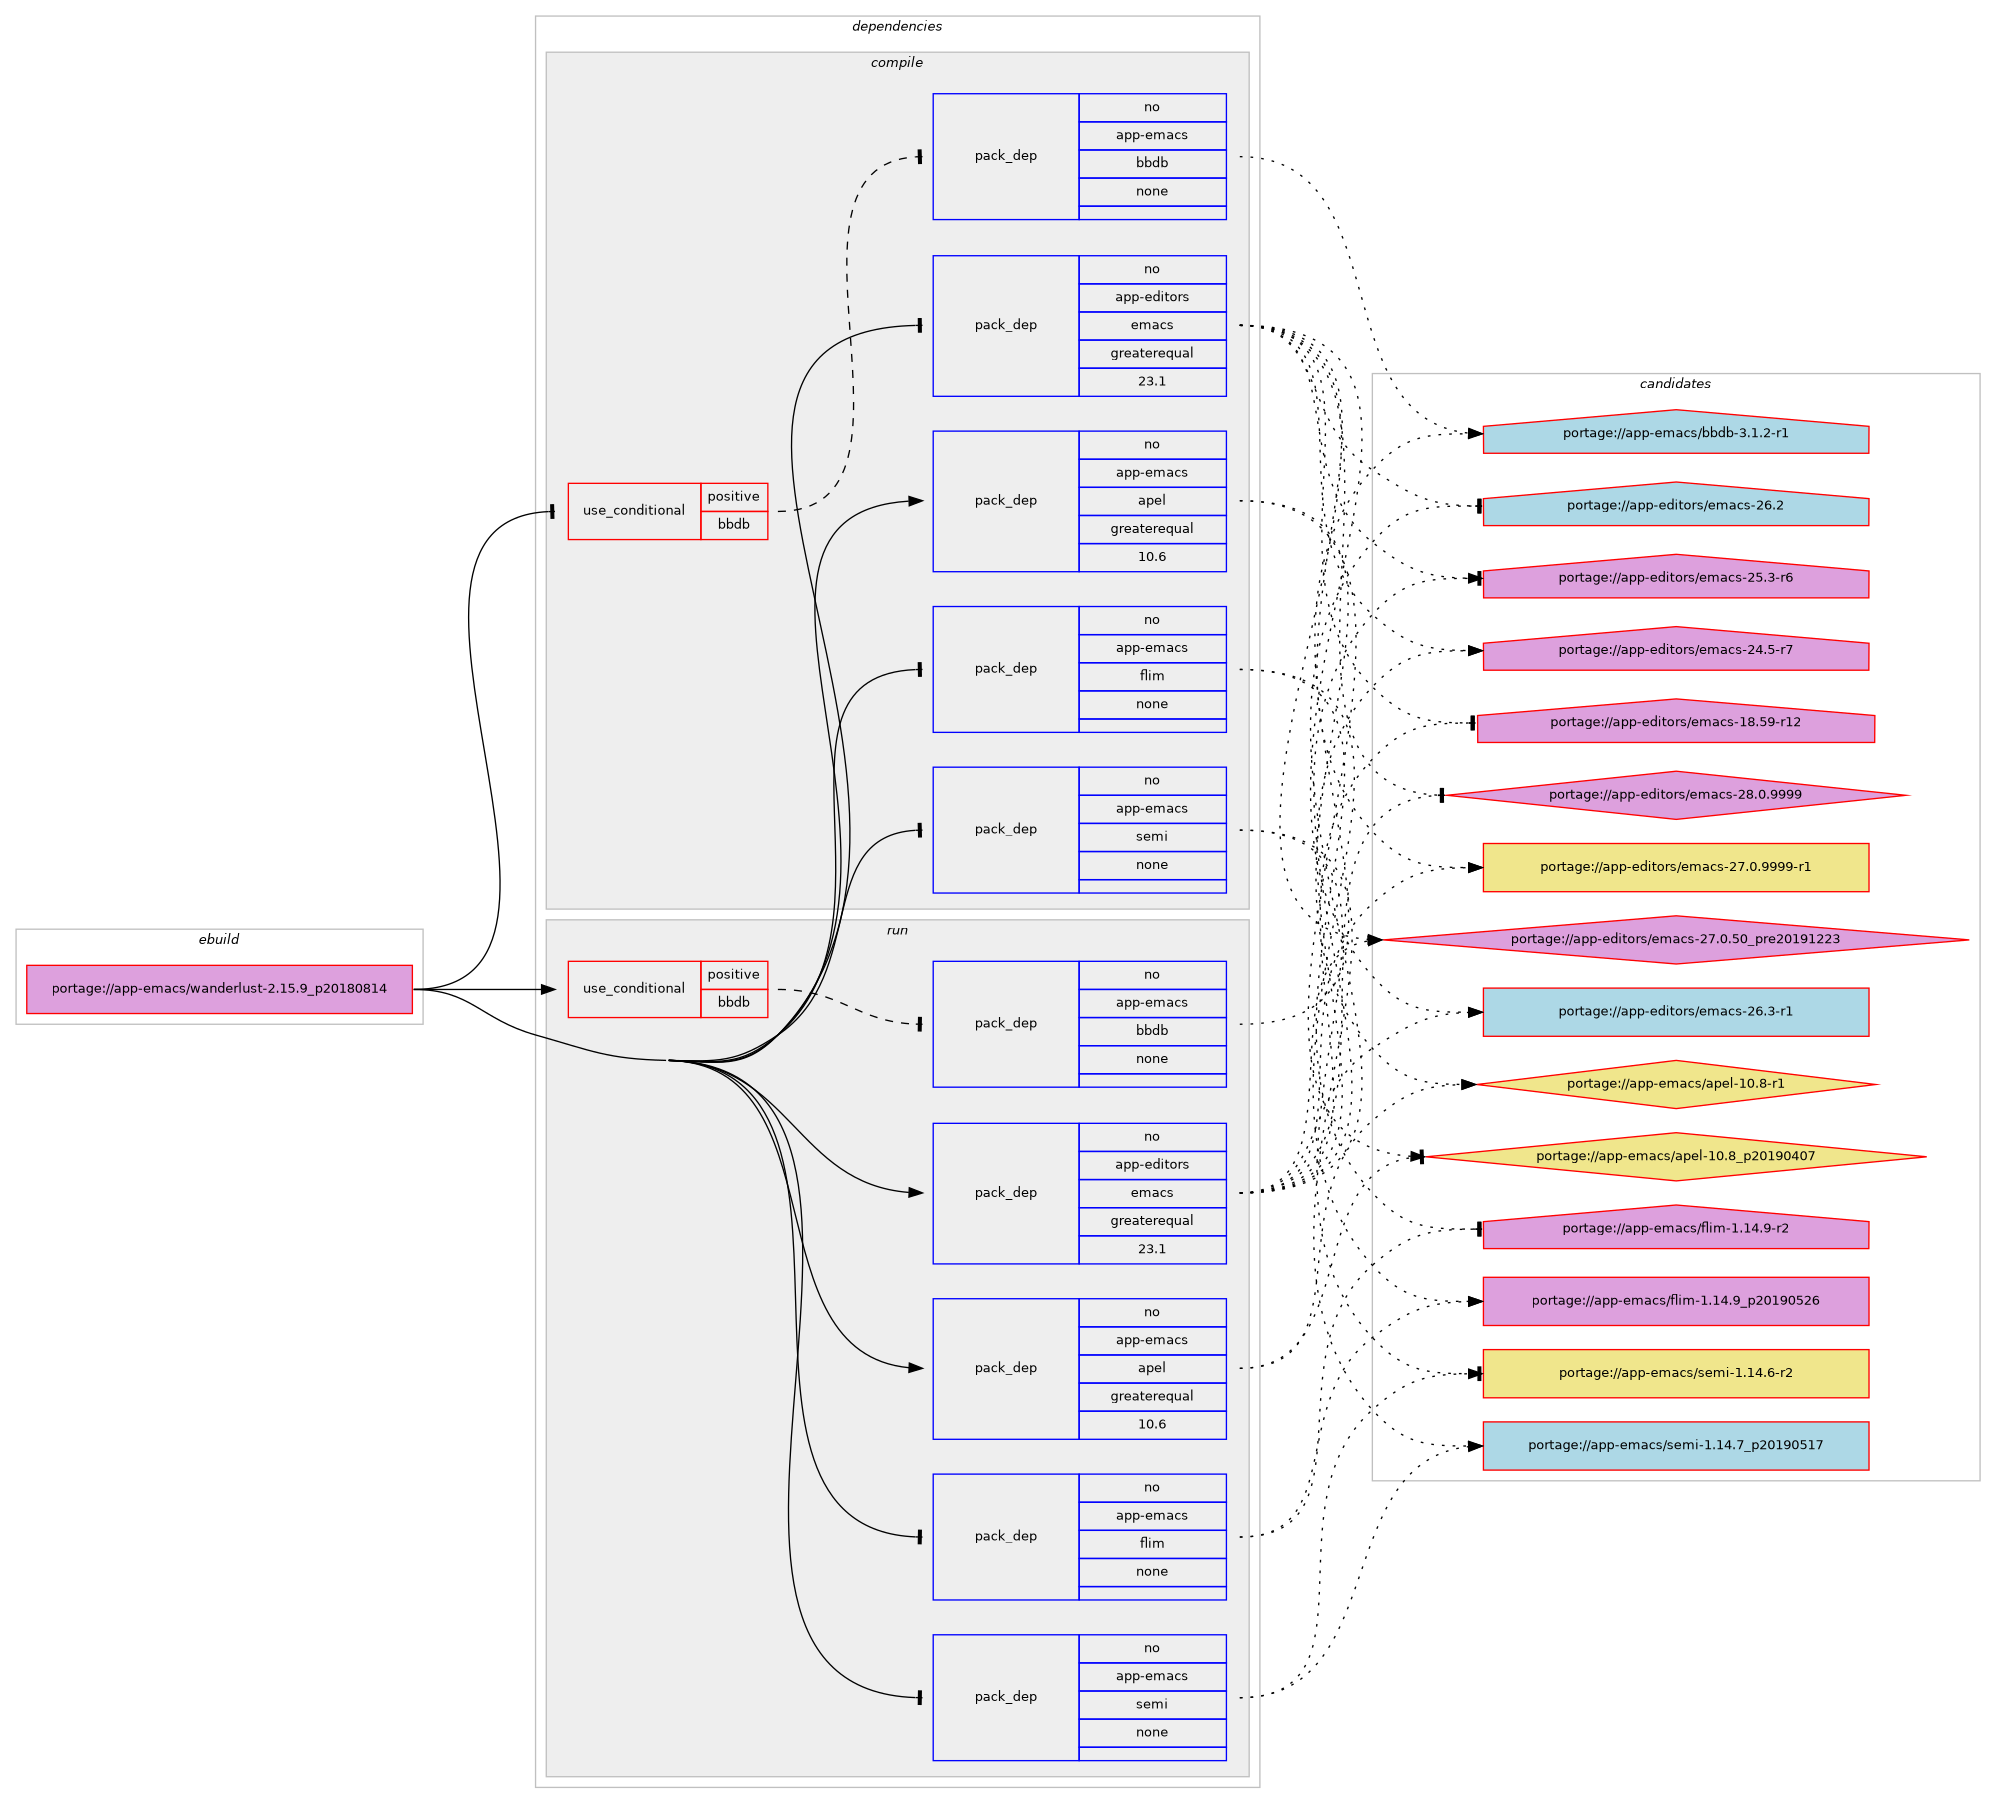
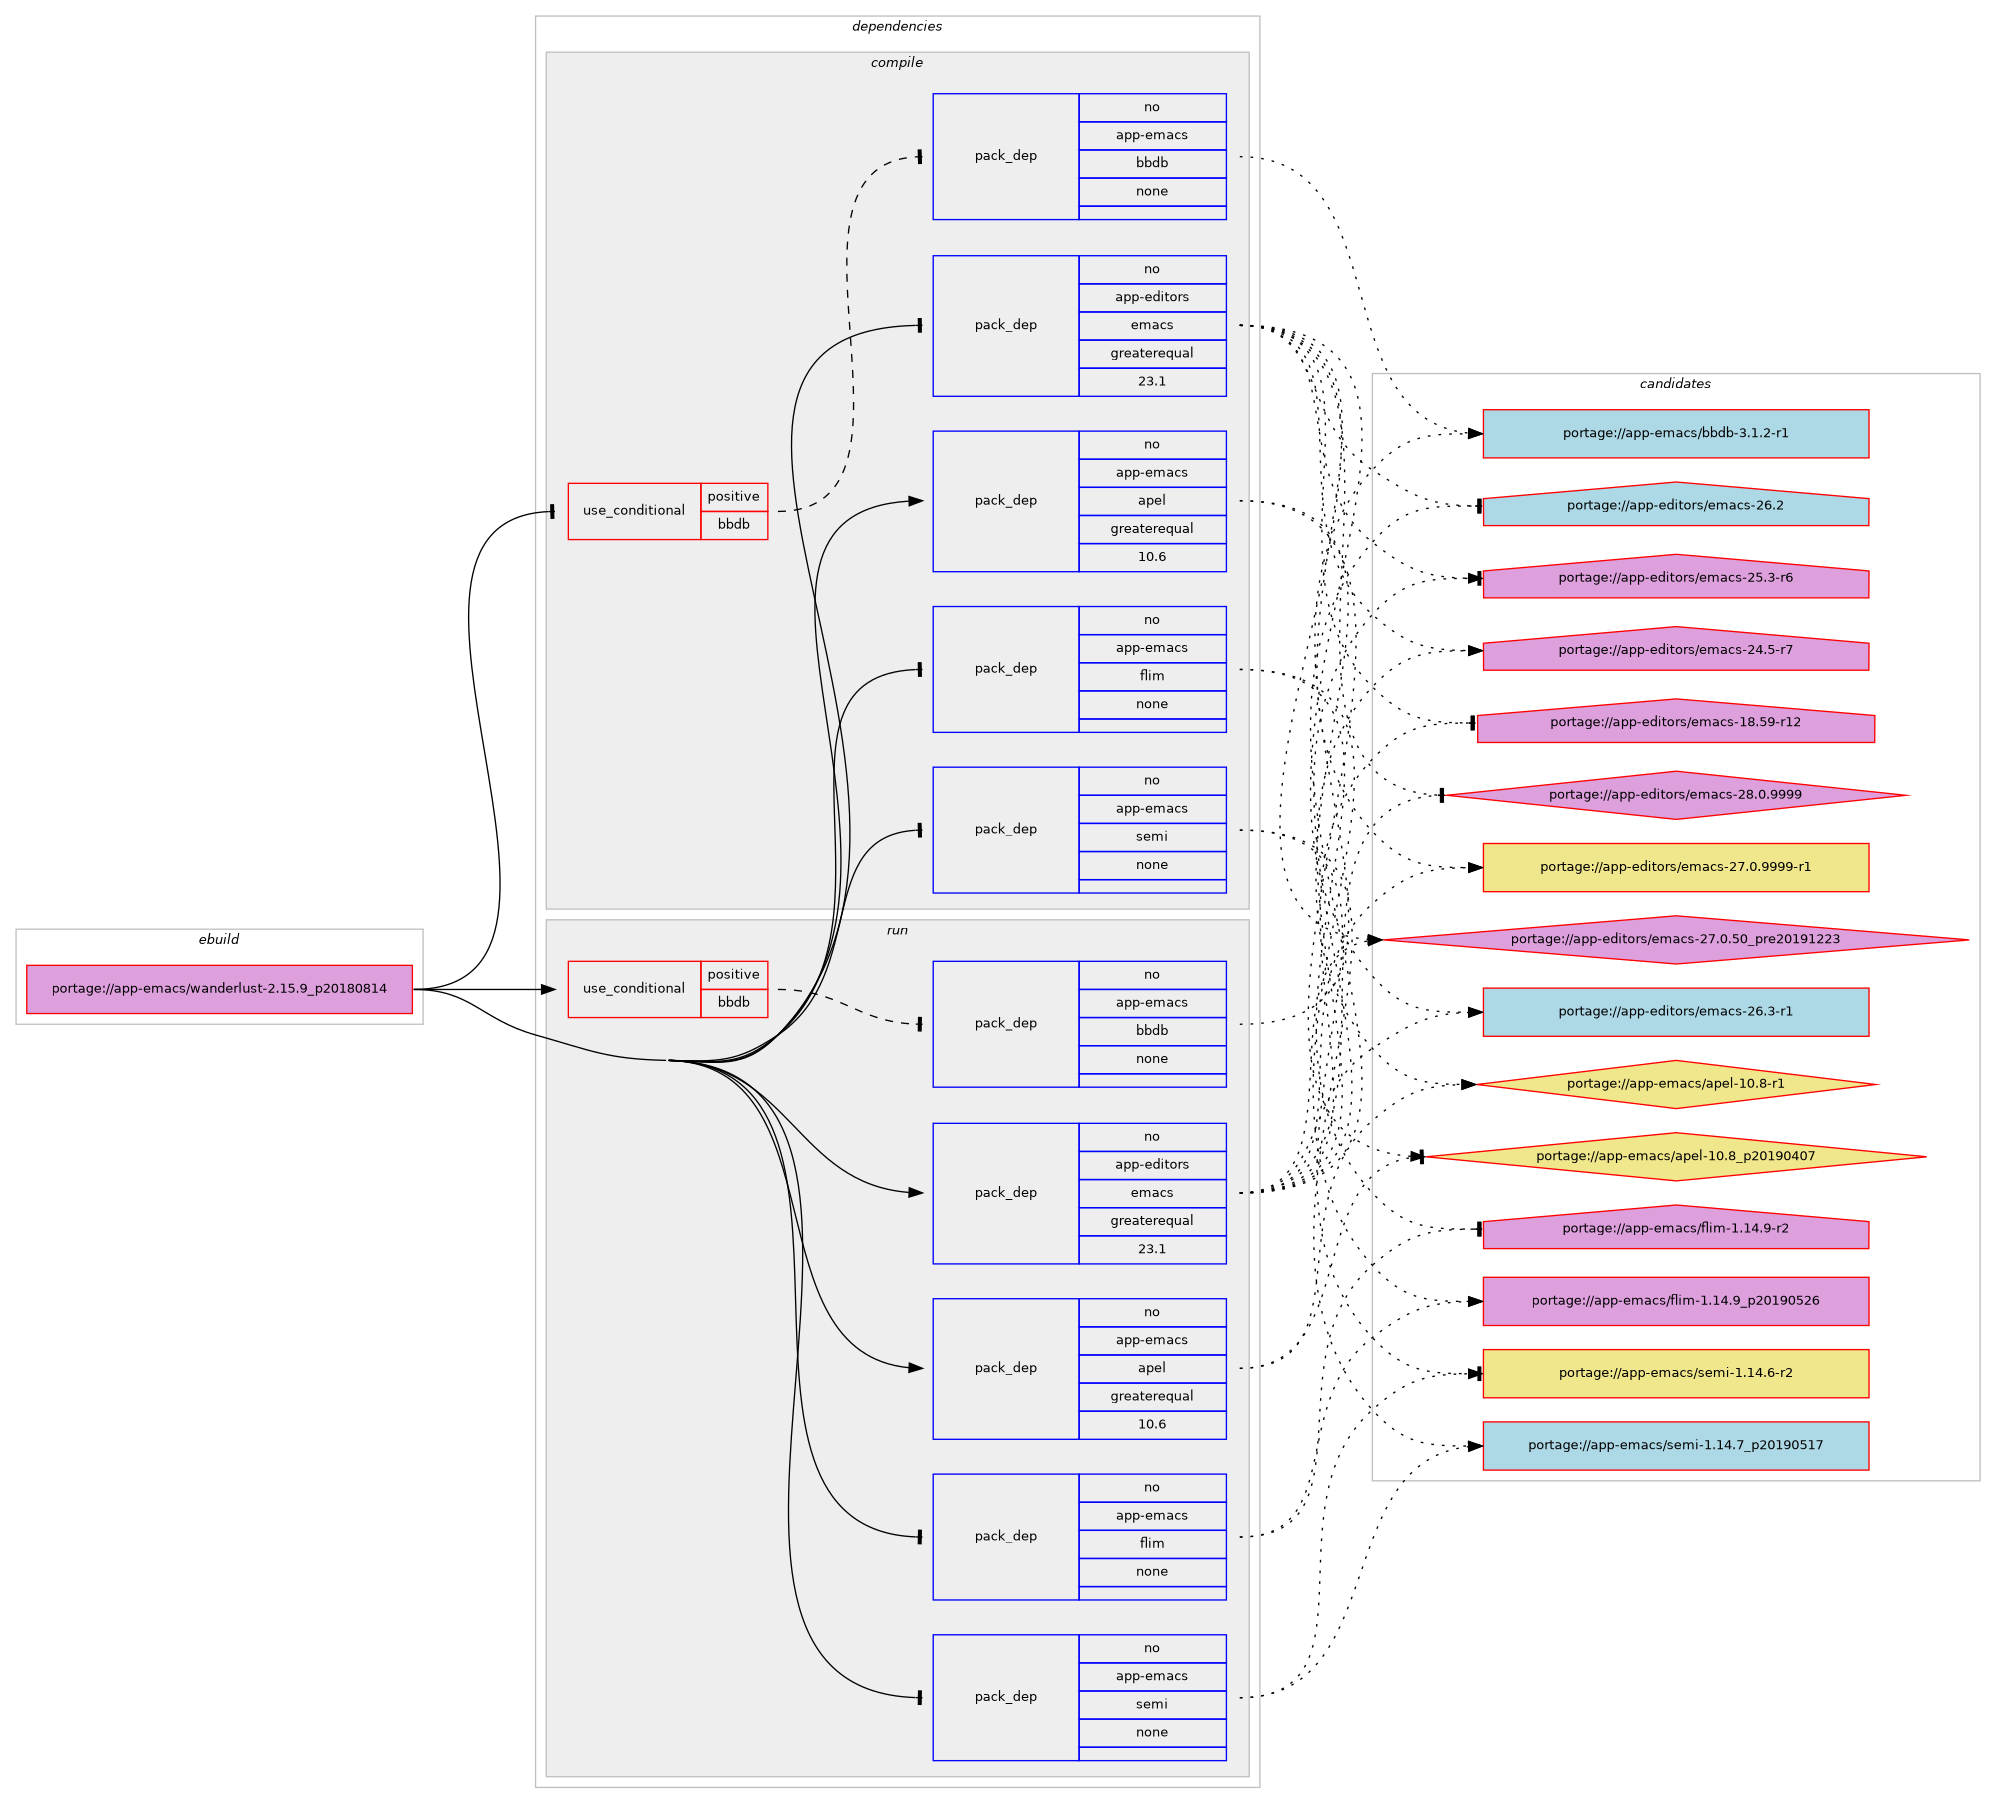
(1676, 434) -> (1676, 434)
